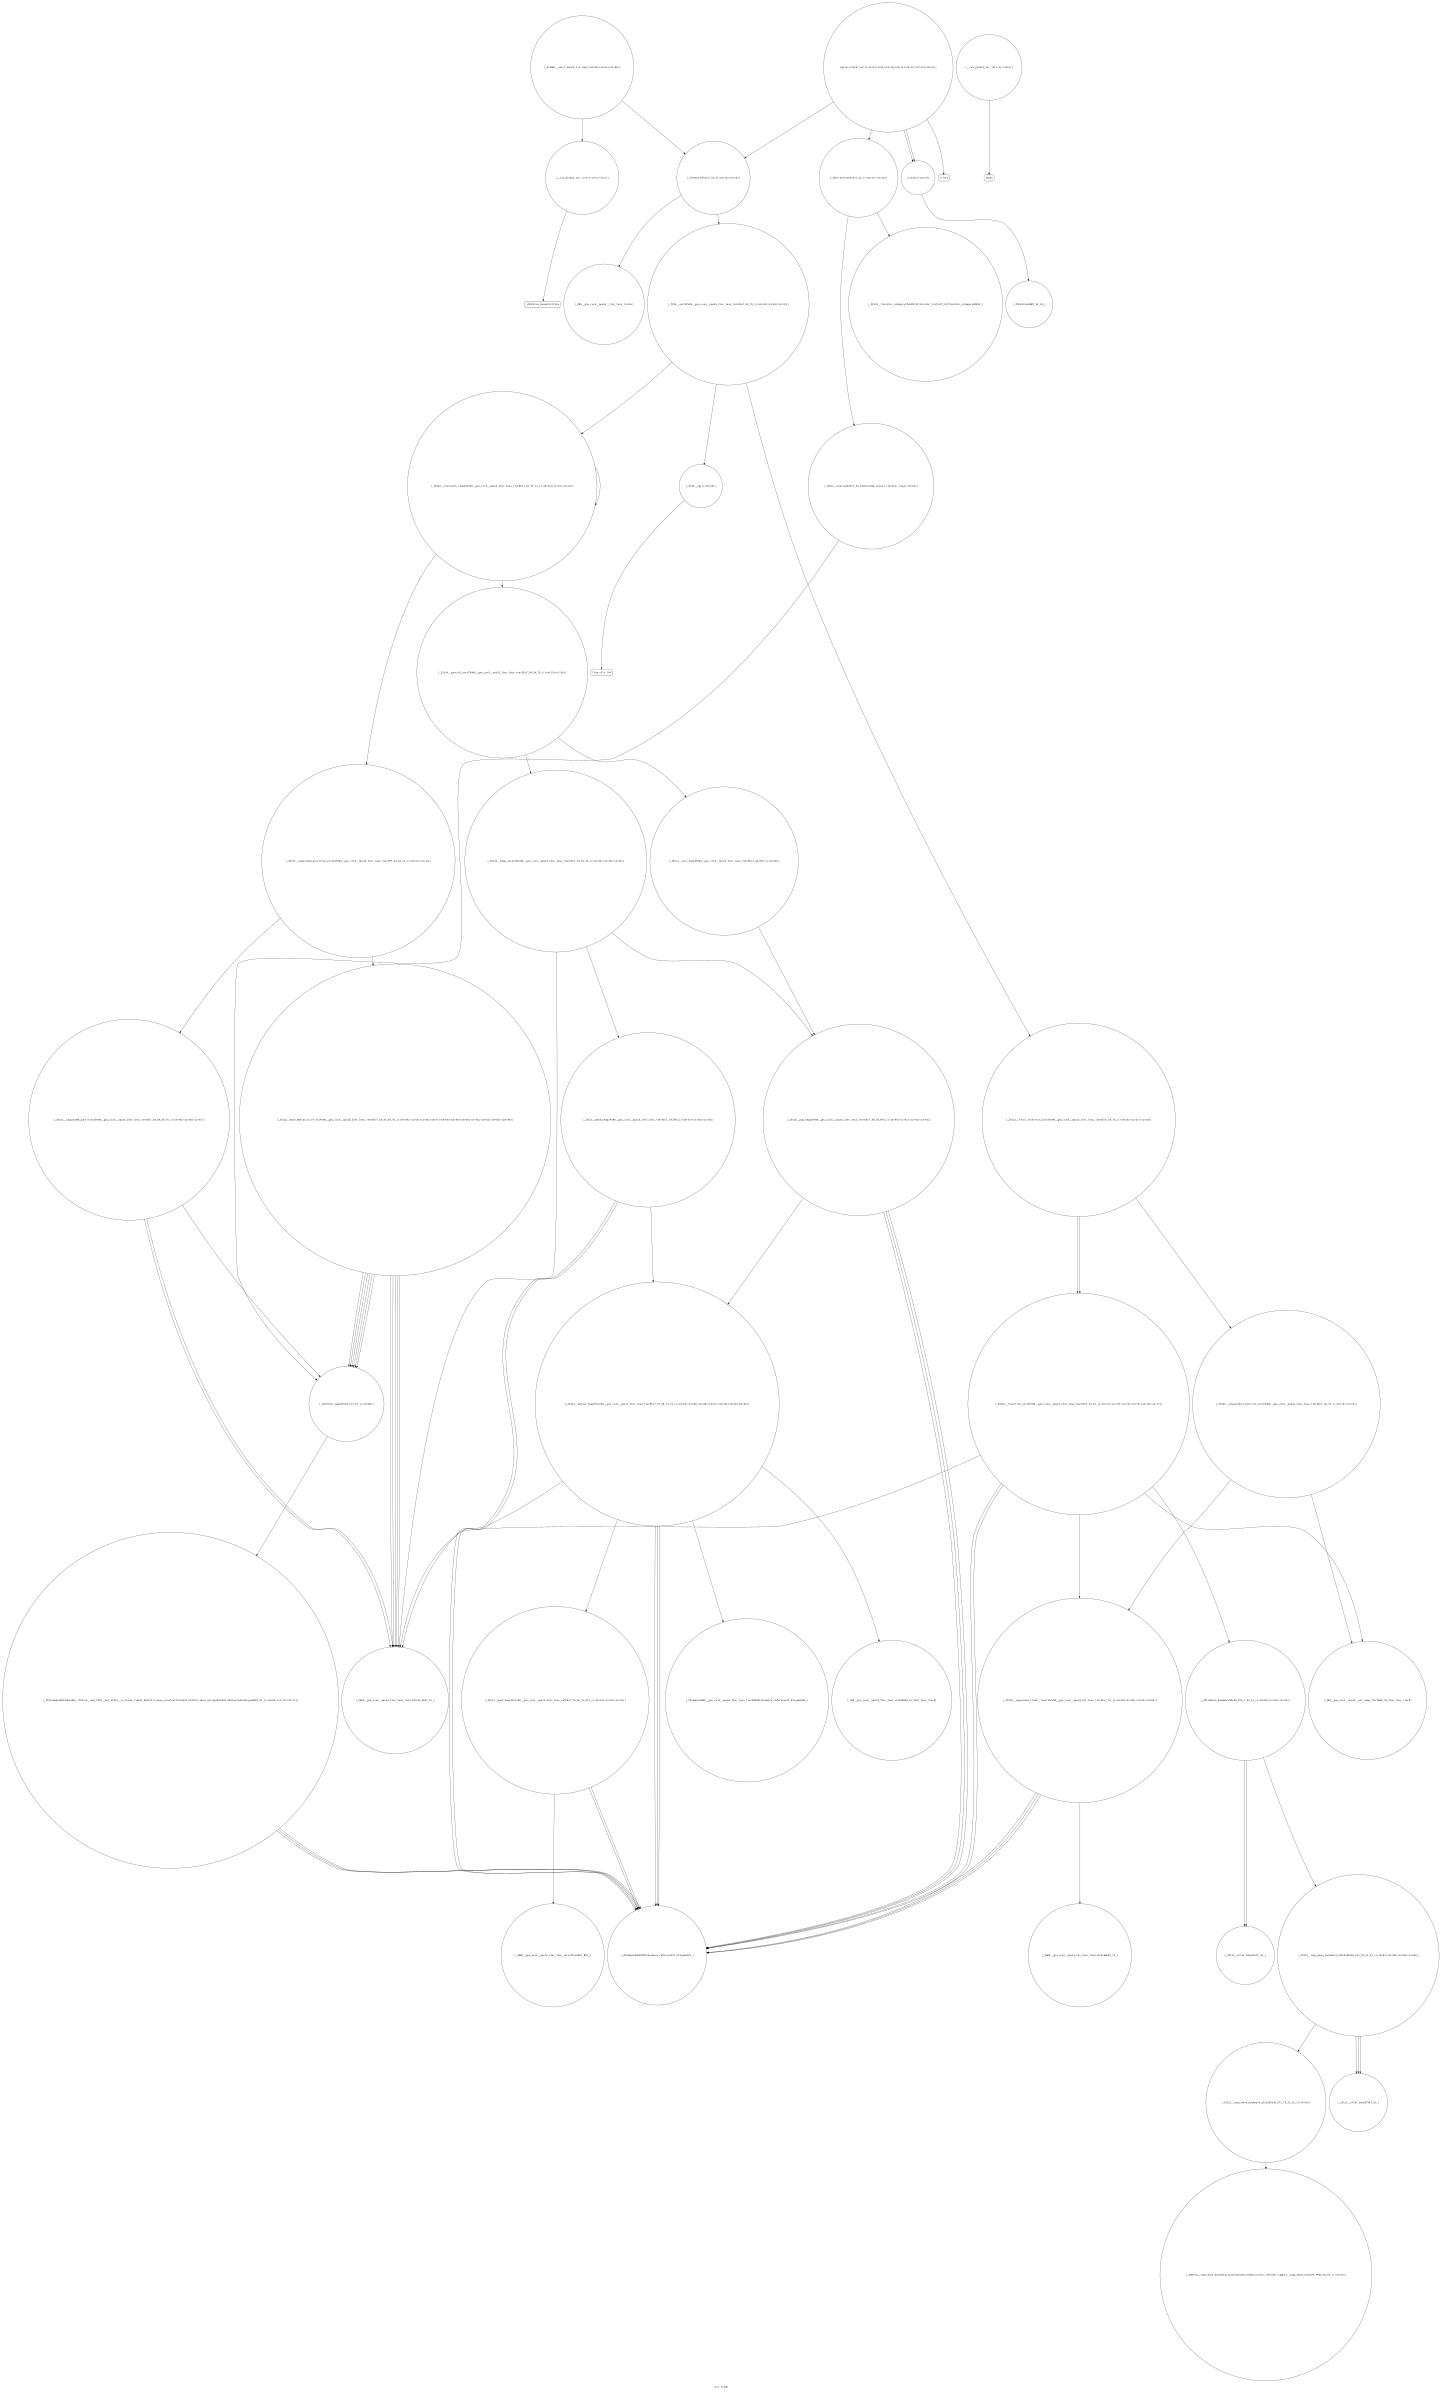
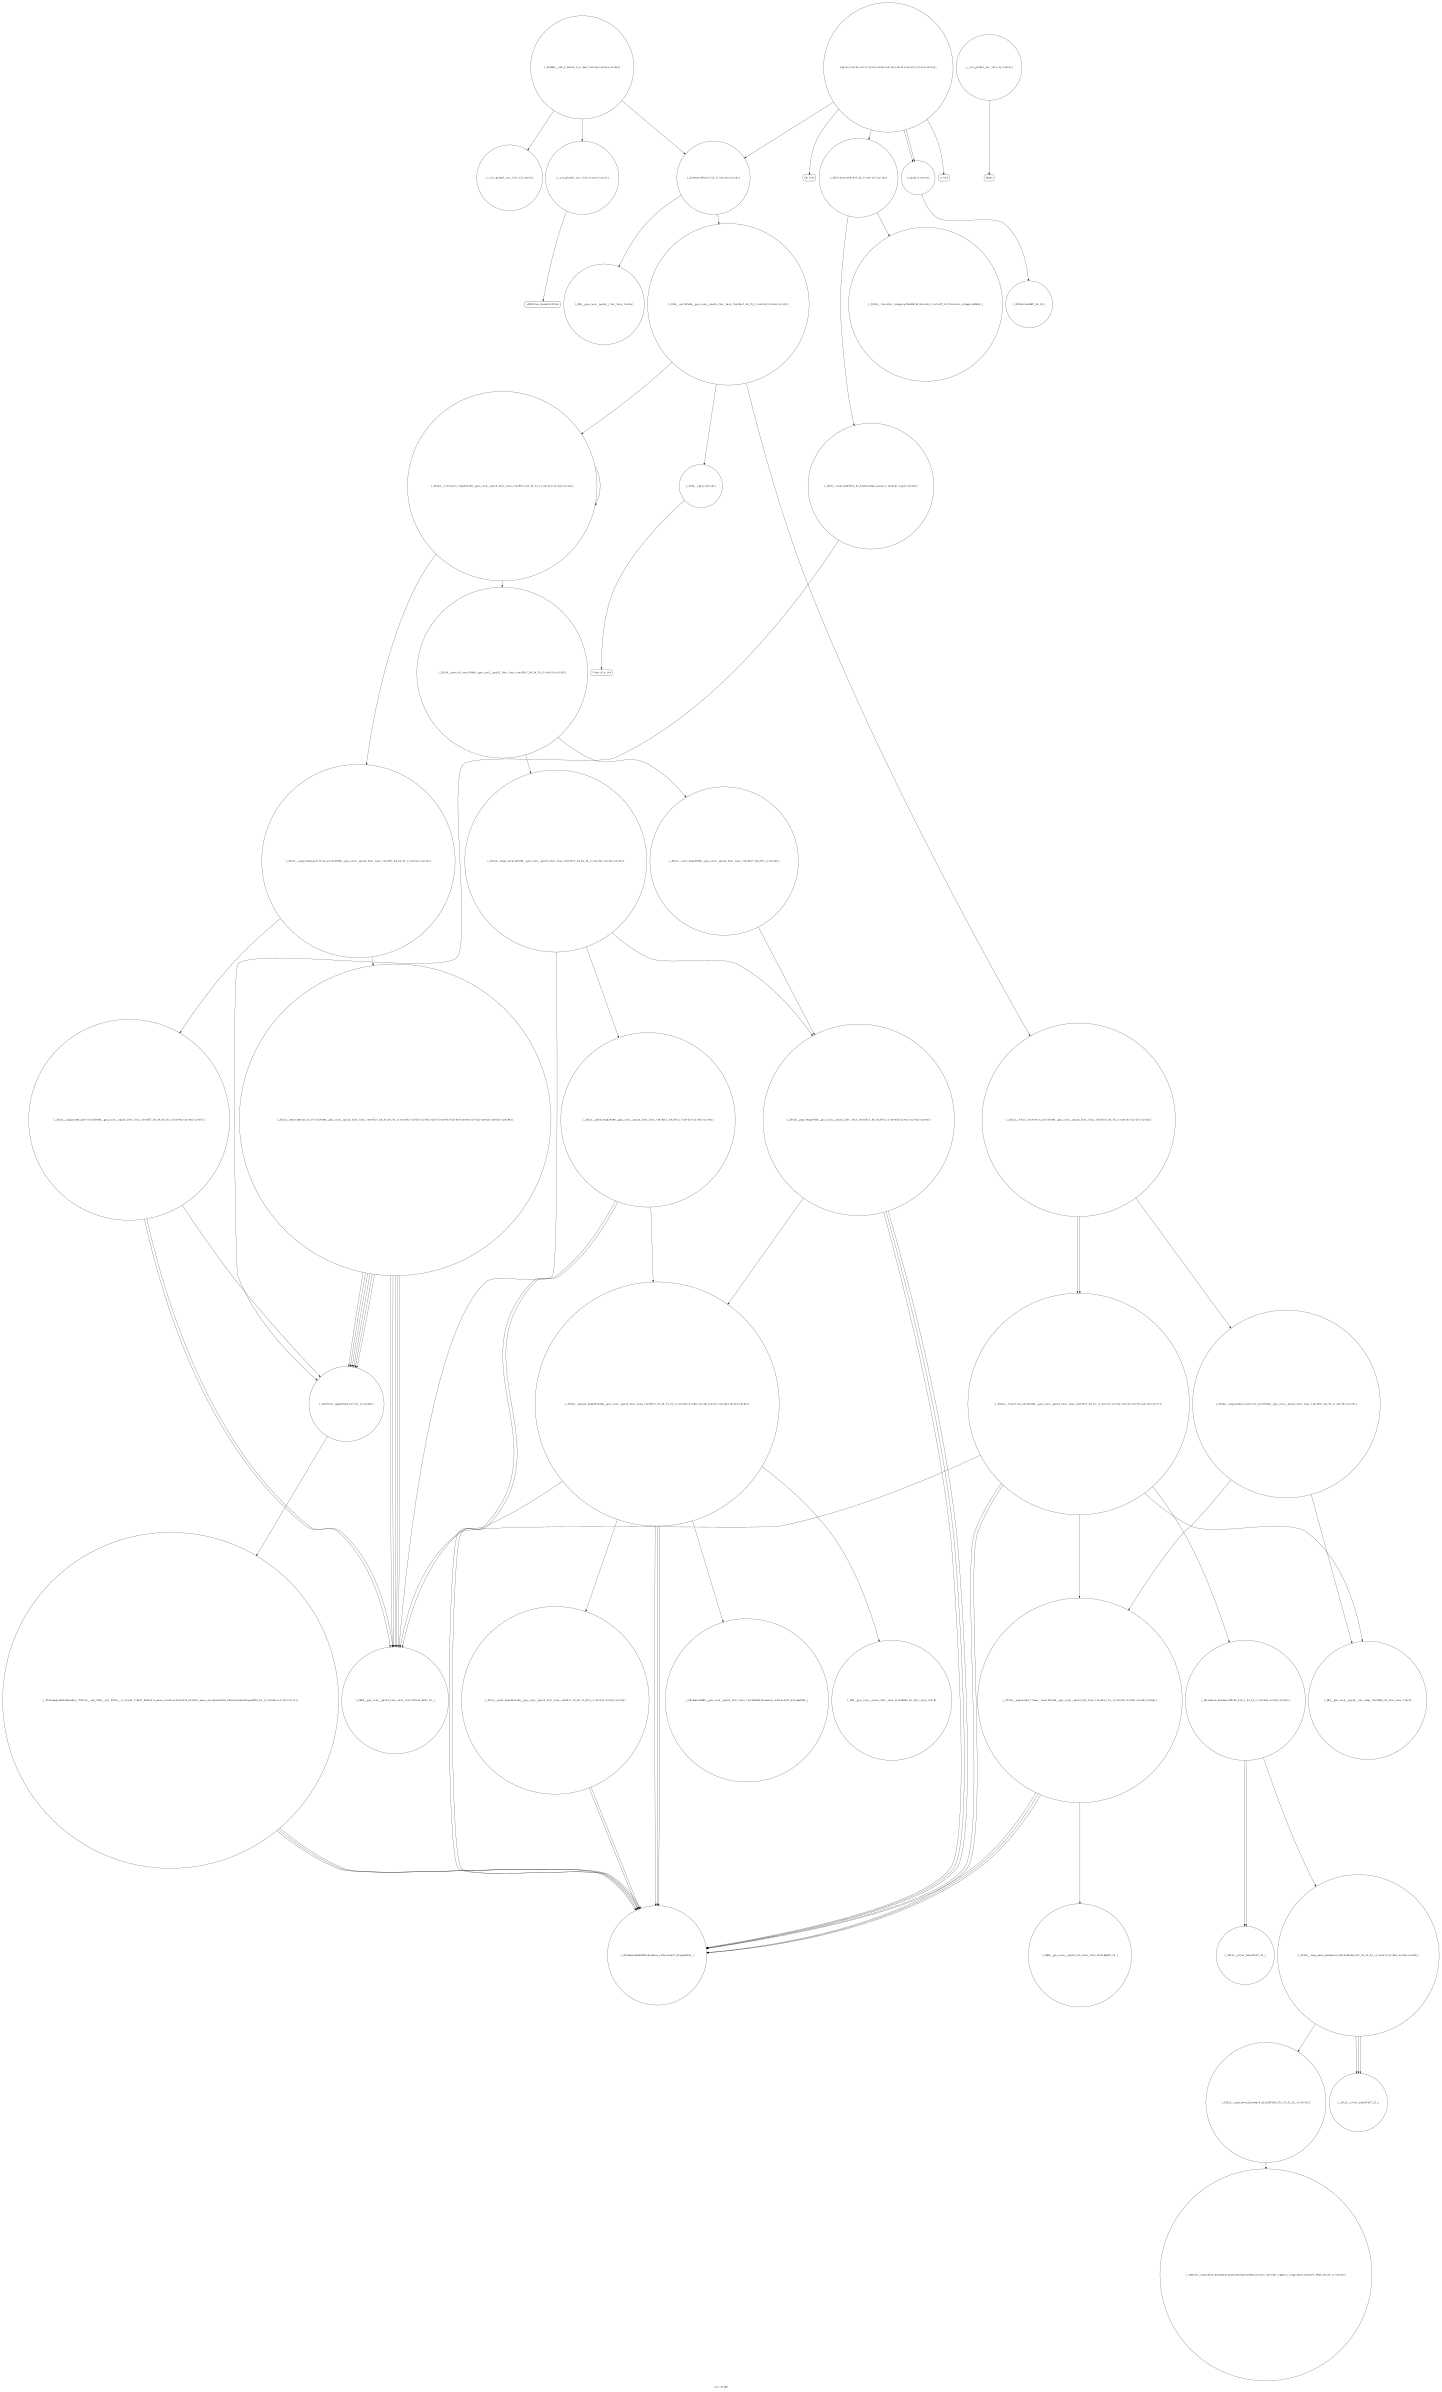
none -> (510, 178)
none -> (809, 178)
(553, 1955) -> none
